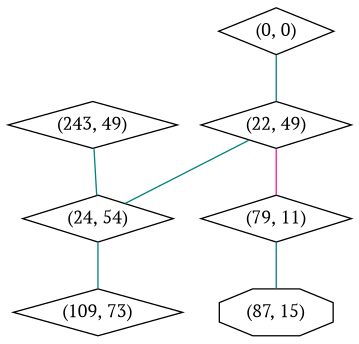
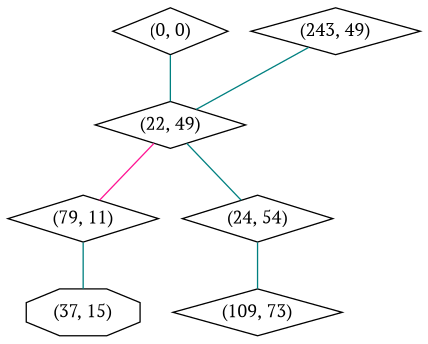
(95, 172) -> (252, 78)
(276, 312) -> (83, 312)
